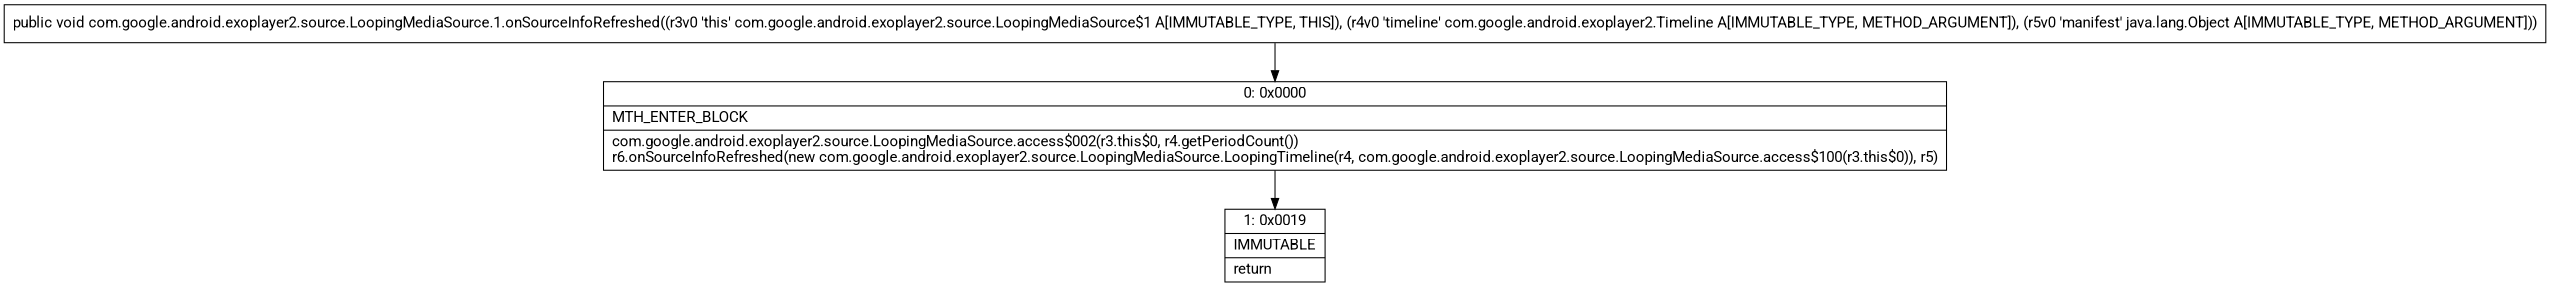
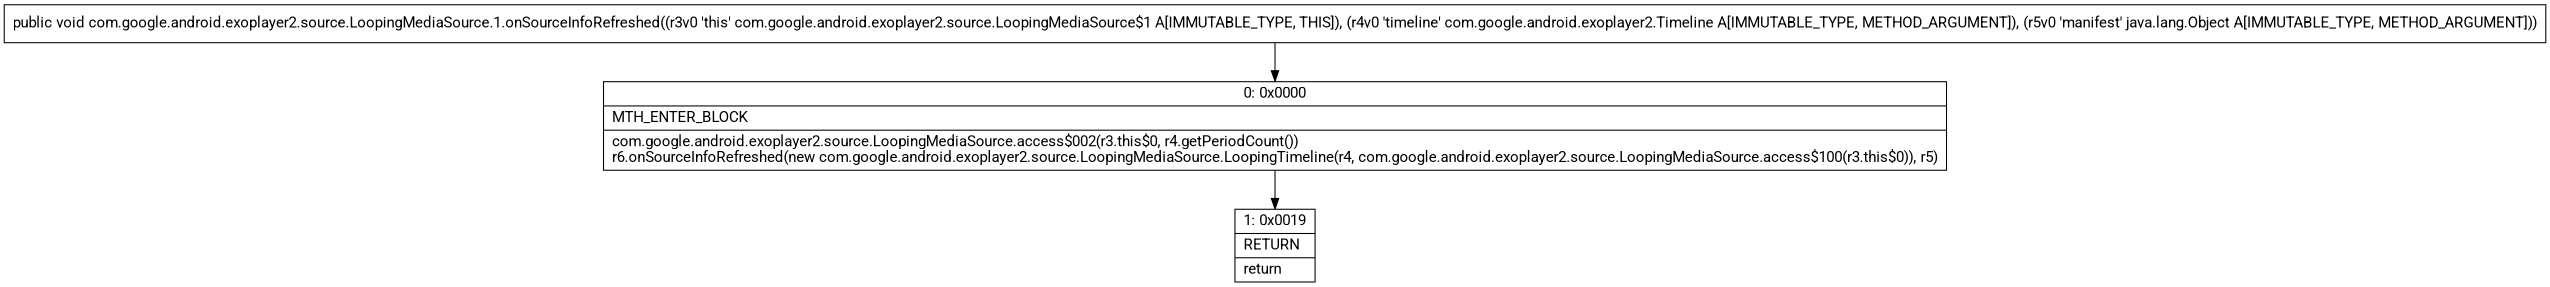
(1275, 245) -> (1272, 245)
